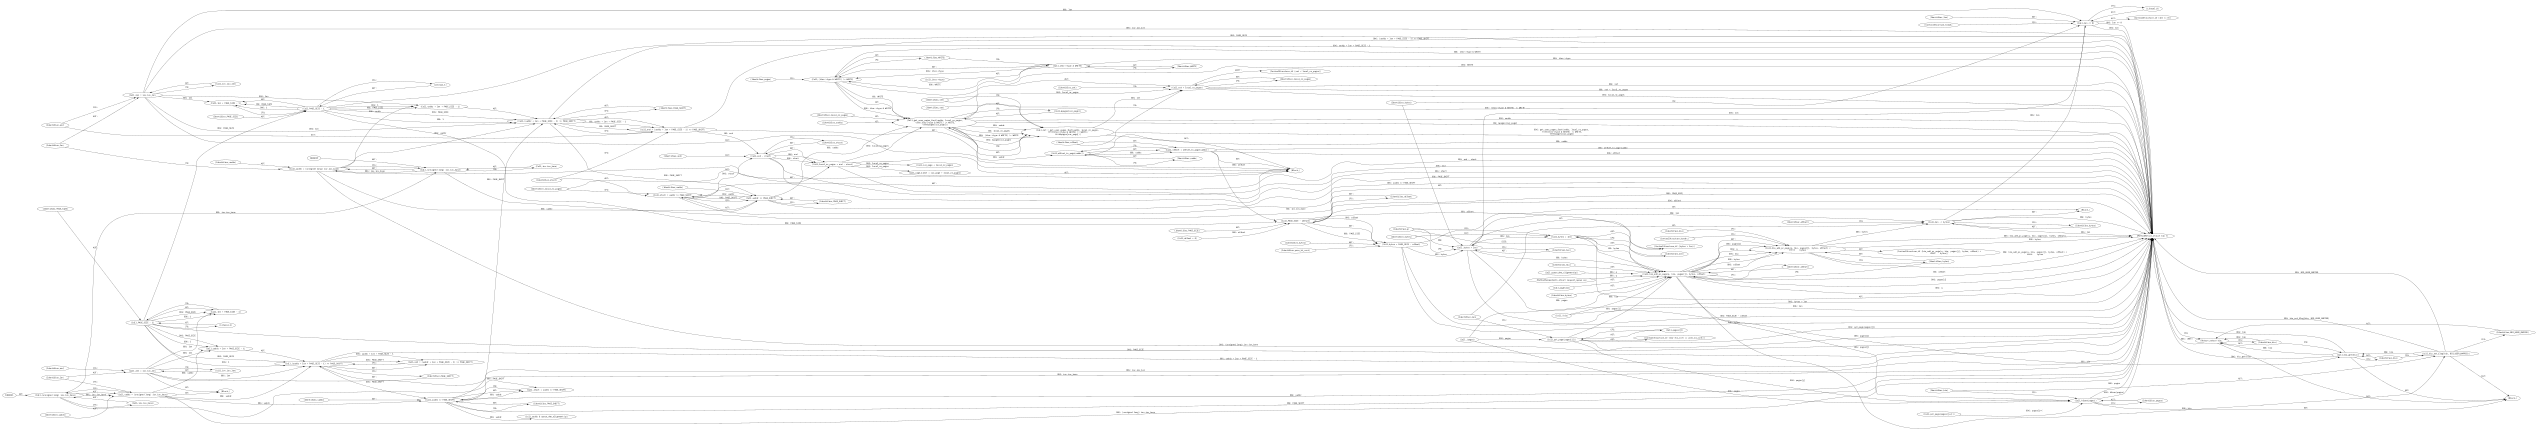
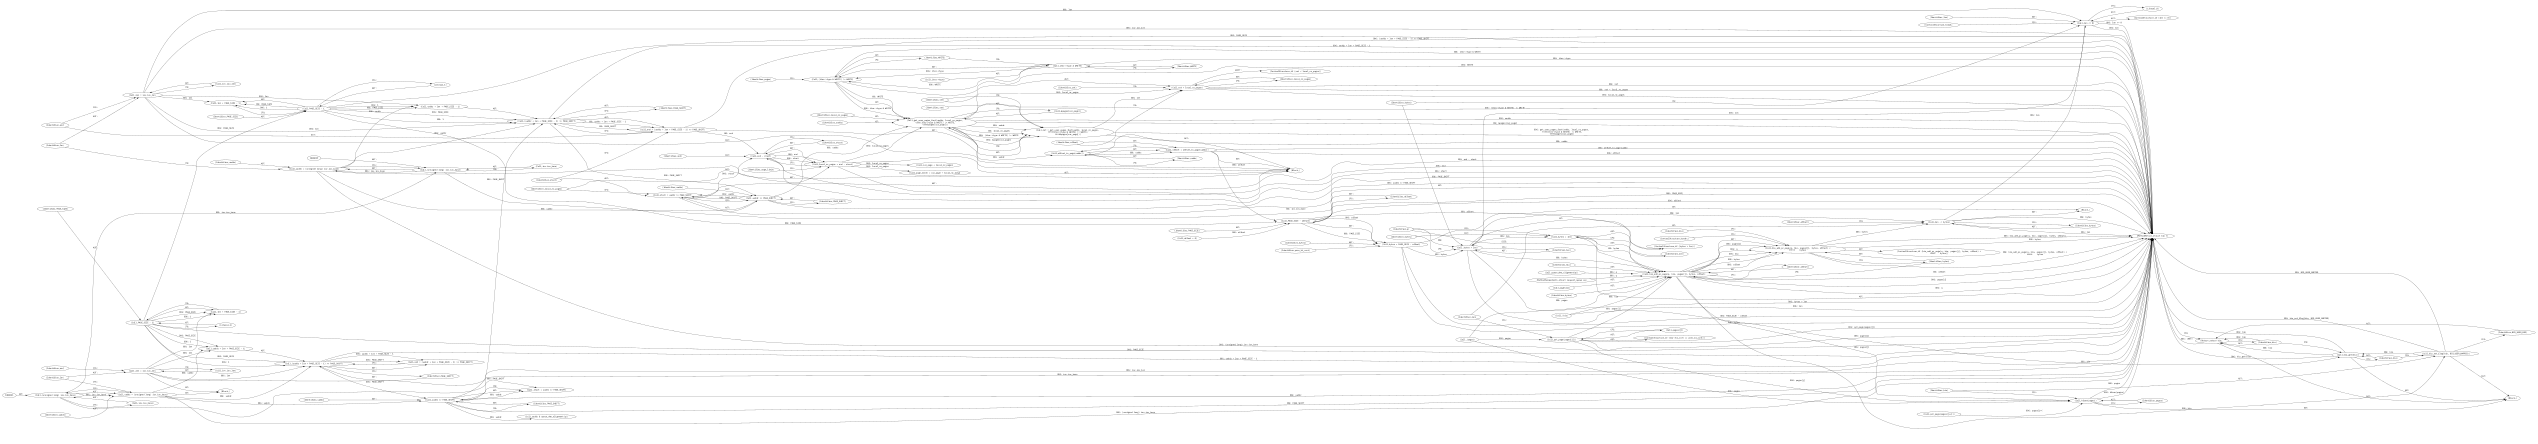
none -> (787, 164)
none -> (761, 170)
(935, 173) -> (935, 173)
(2513, 333) -> (2513, 333)
